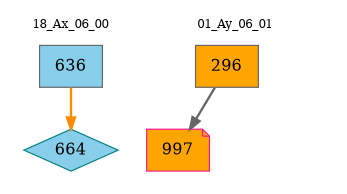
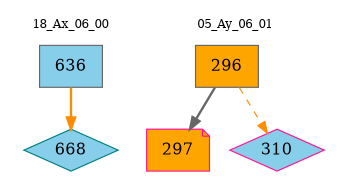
(235, 25) -> (235, 25)
(71, 150) -> (71, 150)
(178, 150) -> (178, 150)
none -> (277, 150)
